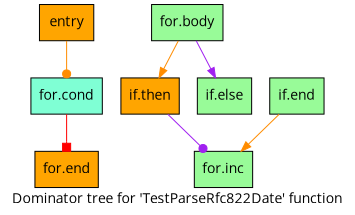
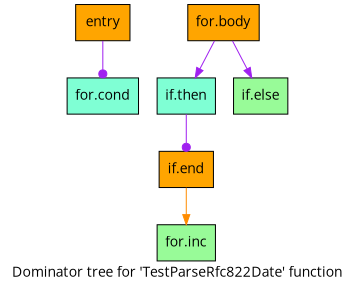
(187, 23) -> (223, 23)
(67, 55) -> (103, 55)
(171, 55) -> (207, 55)
(150, 96) -> (186, 96)
(297, 96) -> (186, 169)
(184, 130) -> (186, 129)
(67, 169) -> none
